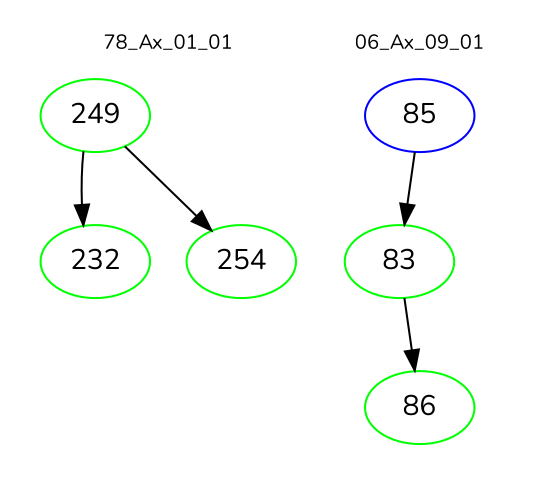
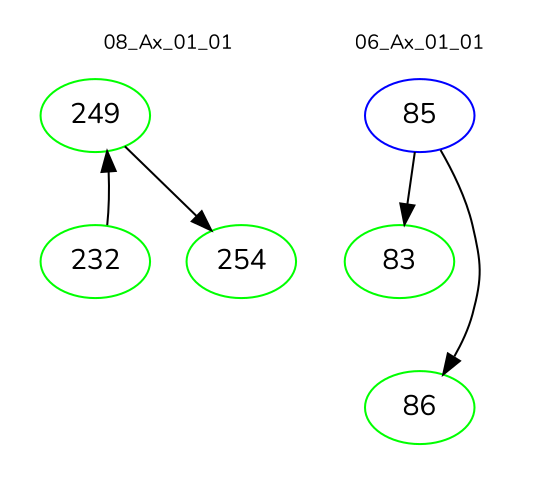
(168, 44) -> (168, 44)
(420, 44) -> (420, 44)
(82, 178) -> (109, 199)
(408, 324) -> (478, 252)
